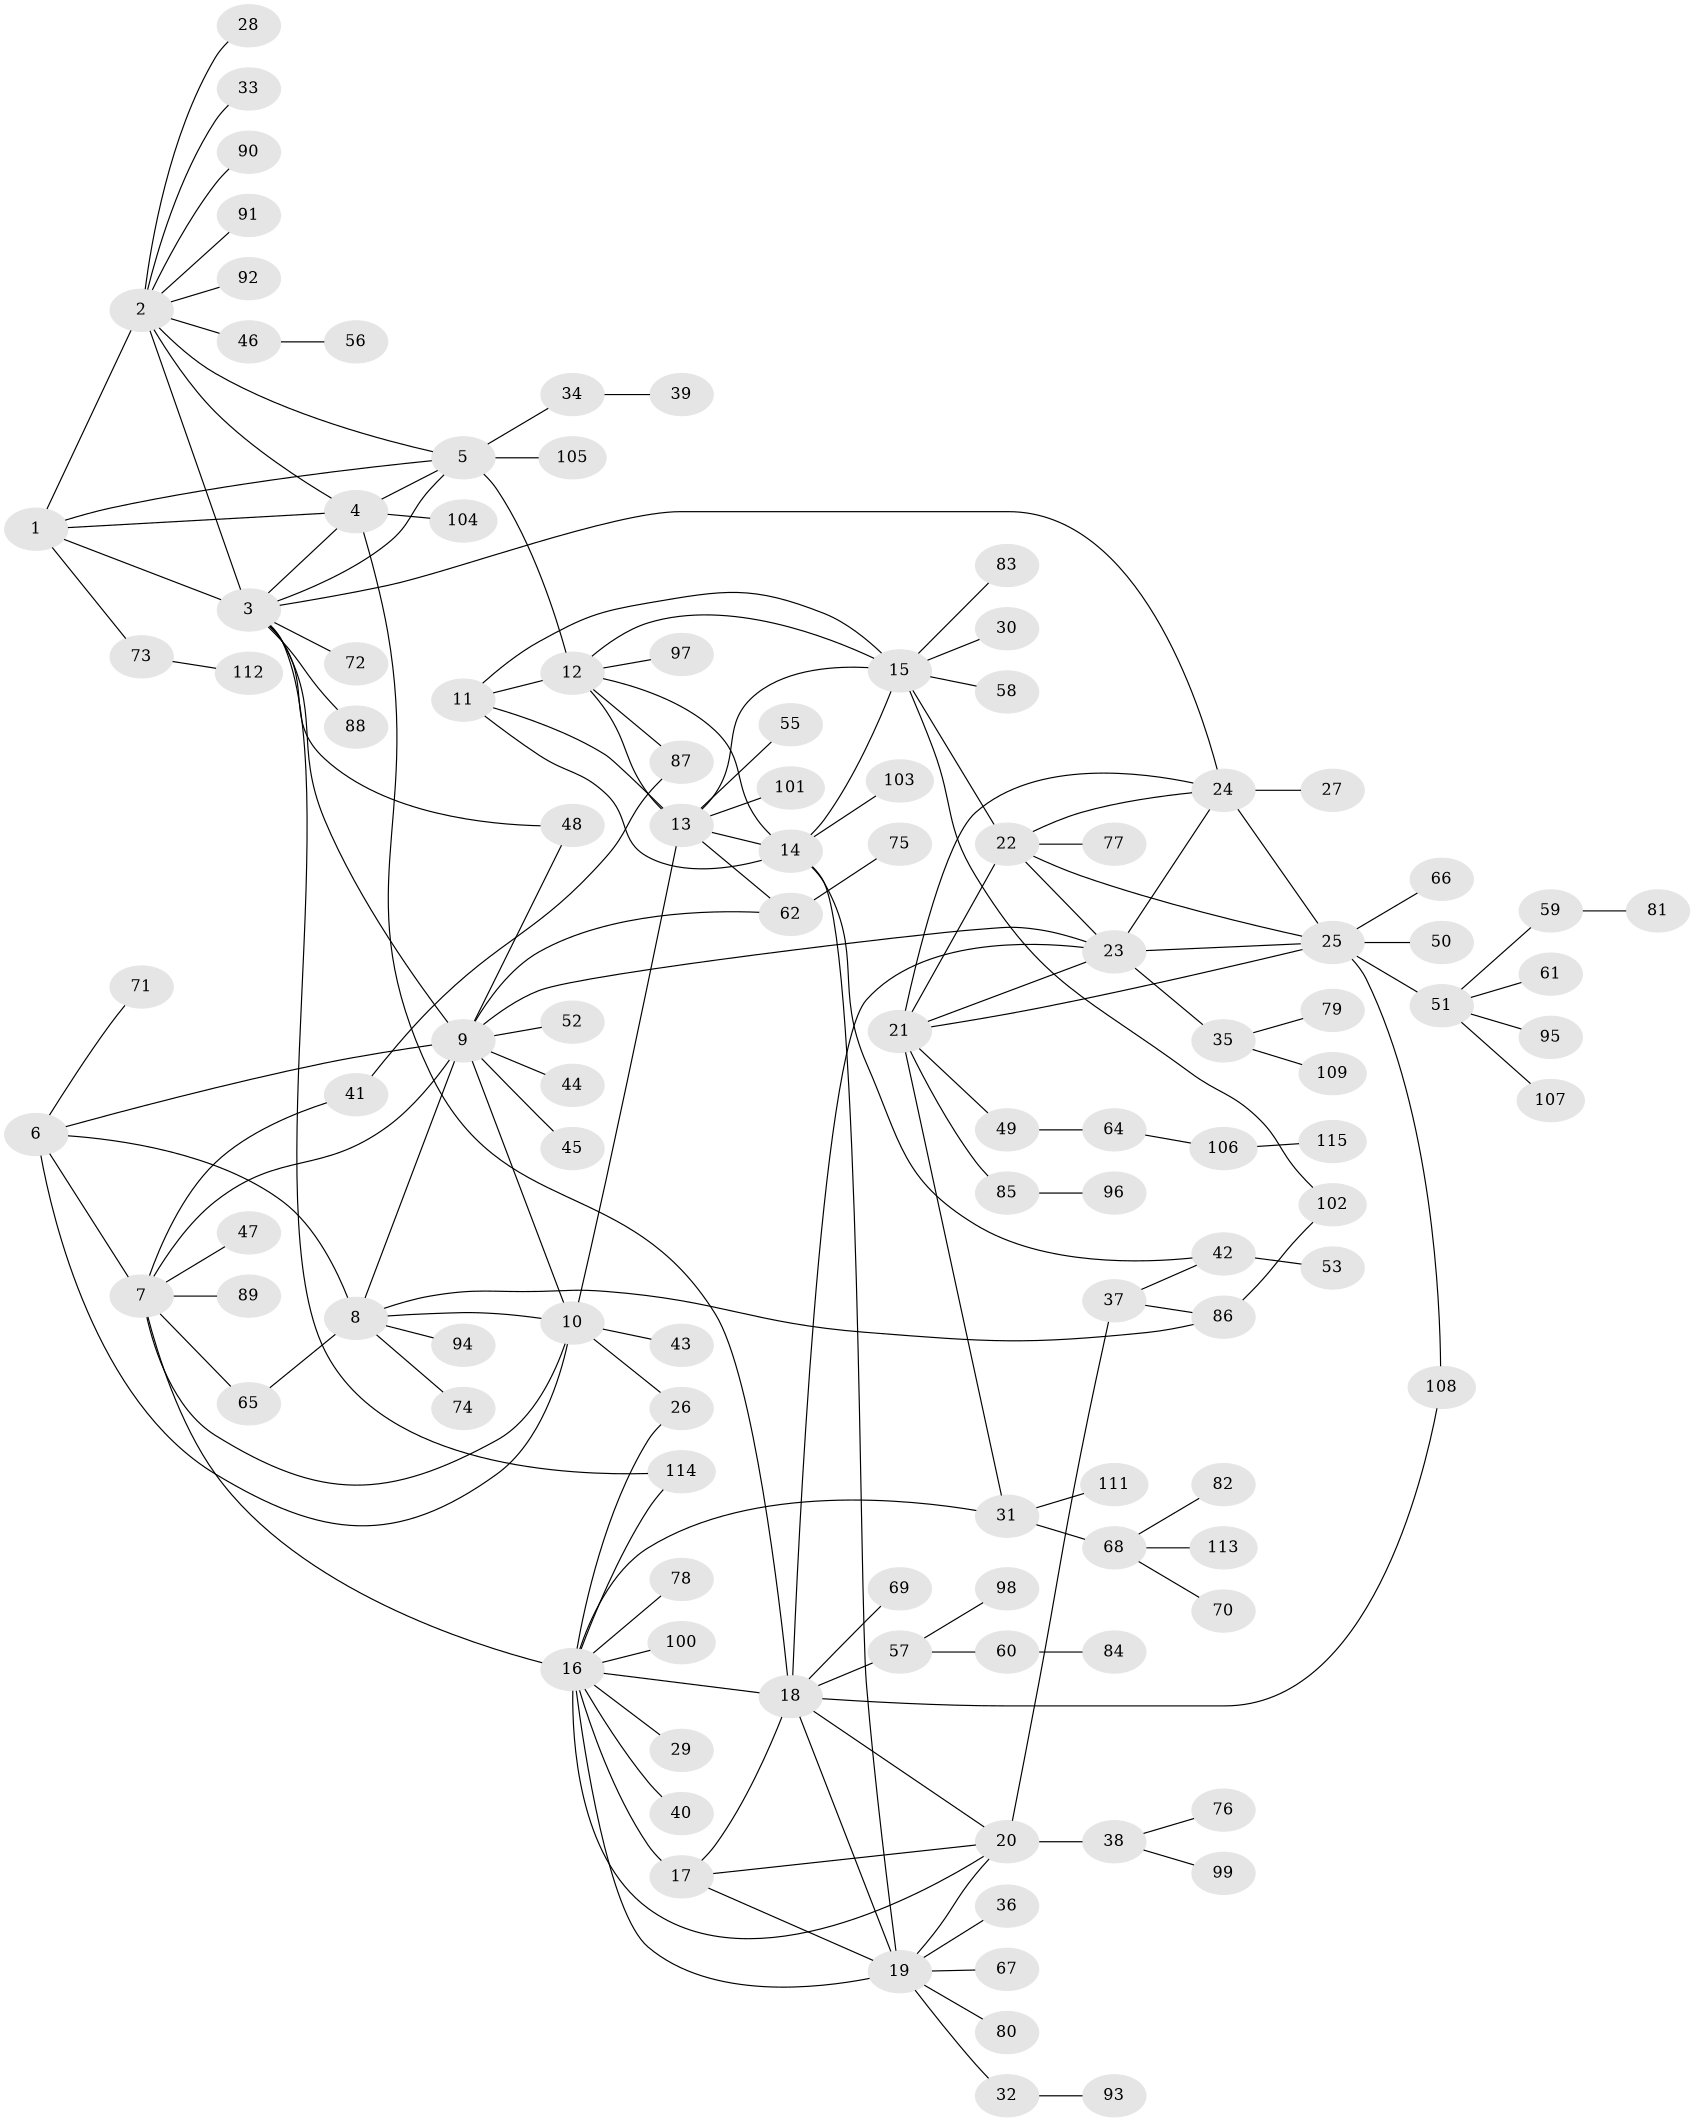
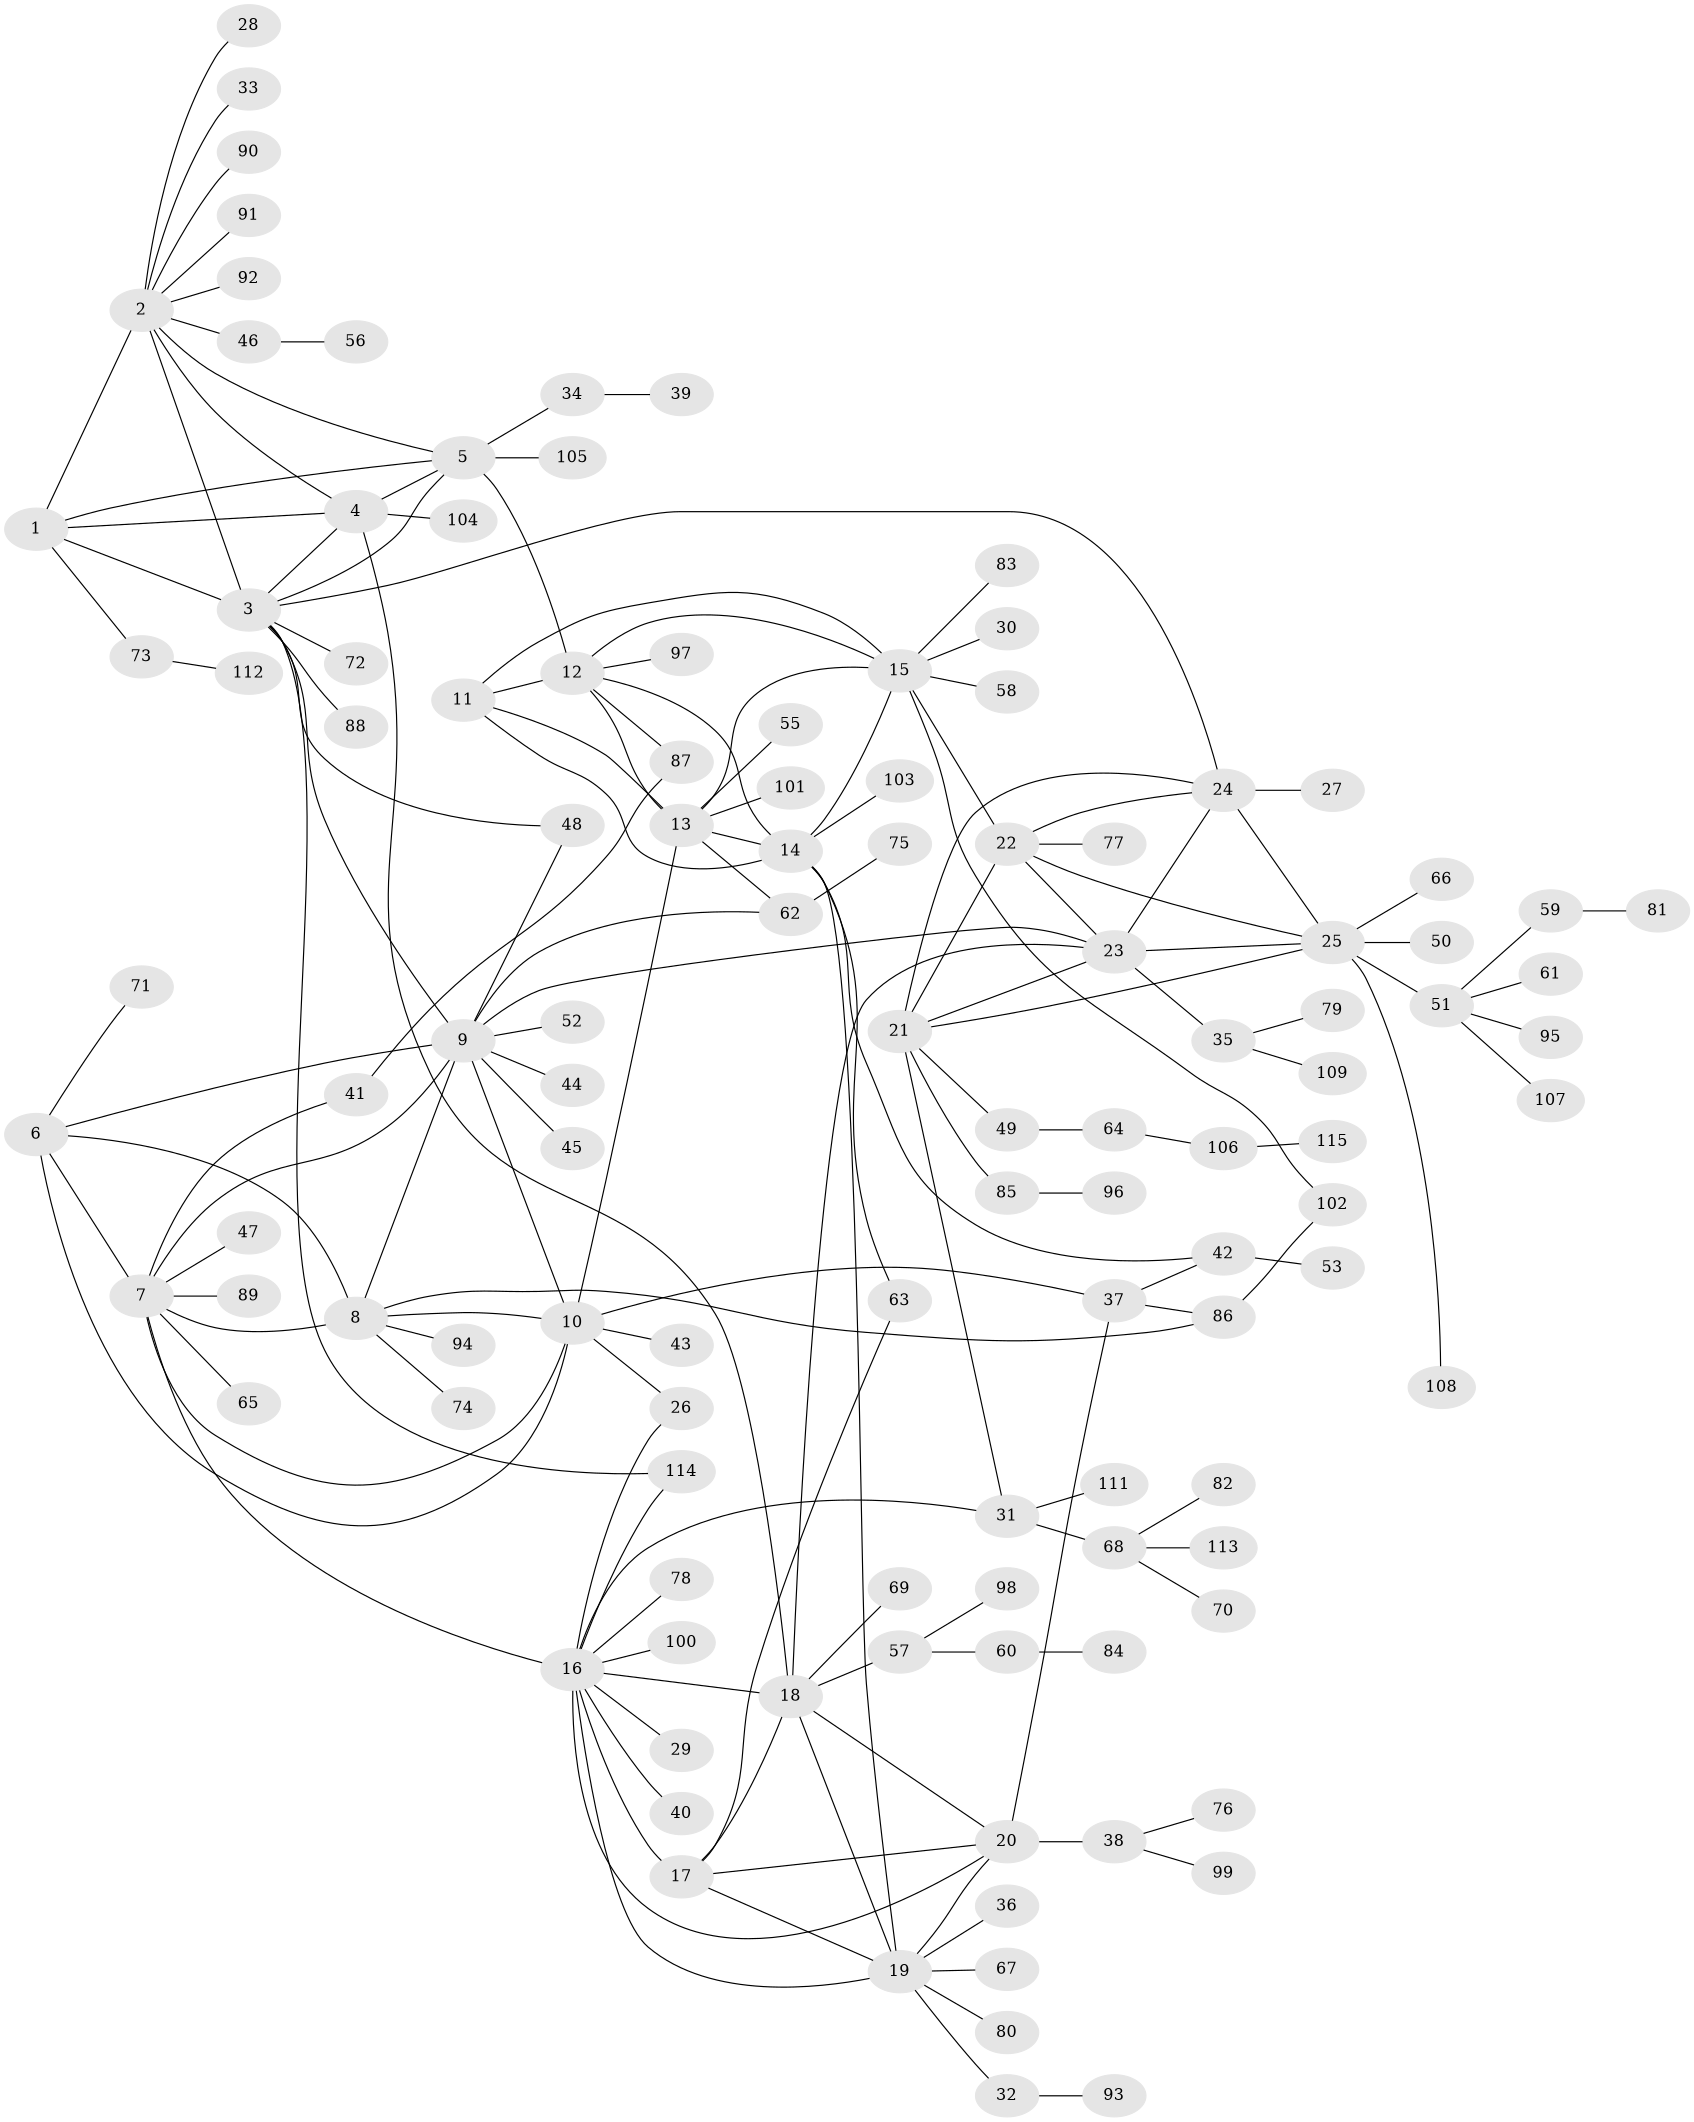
none -> (842, 1269)
none -> (900, 1301)
(303, 1361) -> (245, 1331)
(1220, 1706) -> none
